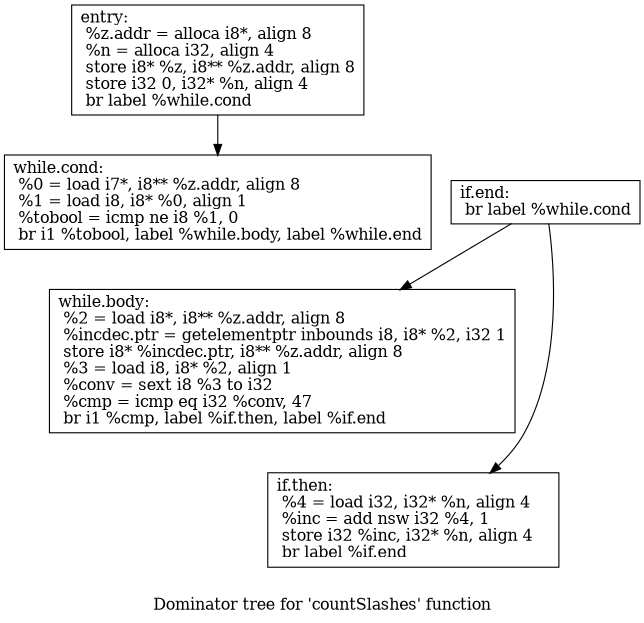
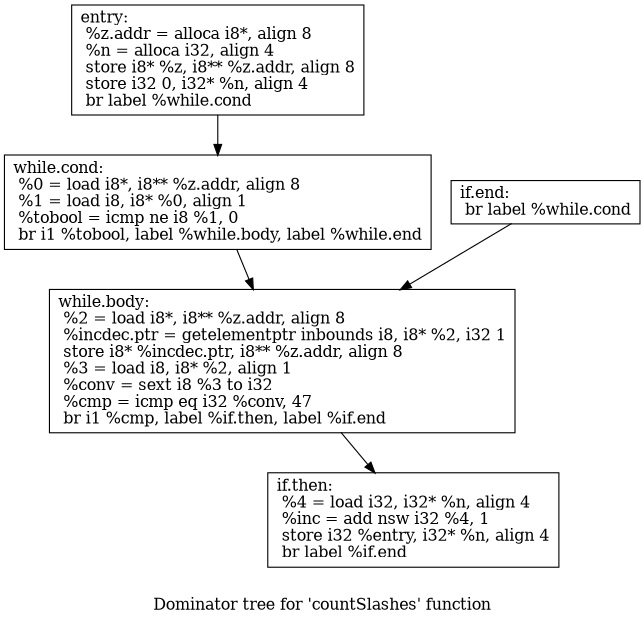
(157, 185) -> (157, 185)
none -> (243, 264)
(550, 351) -> (354, 448)
(405, 536) -> (413, 536)
